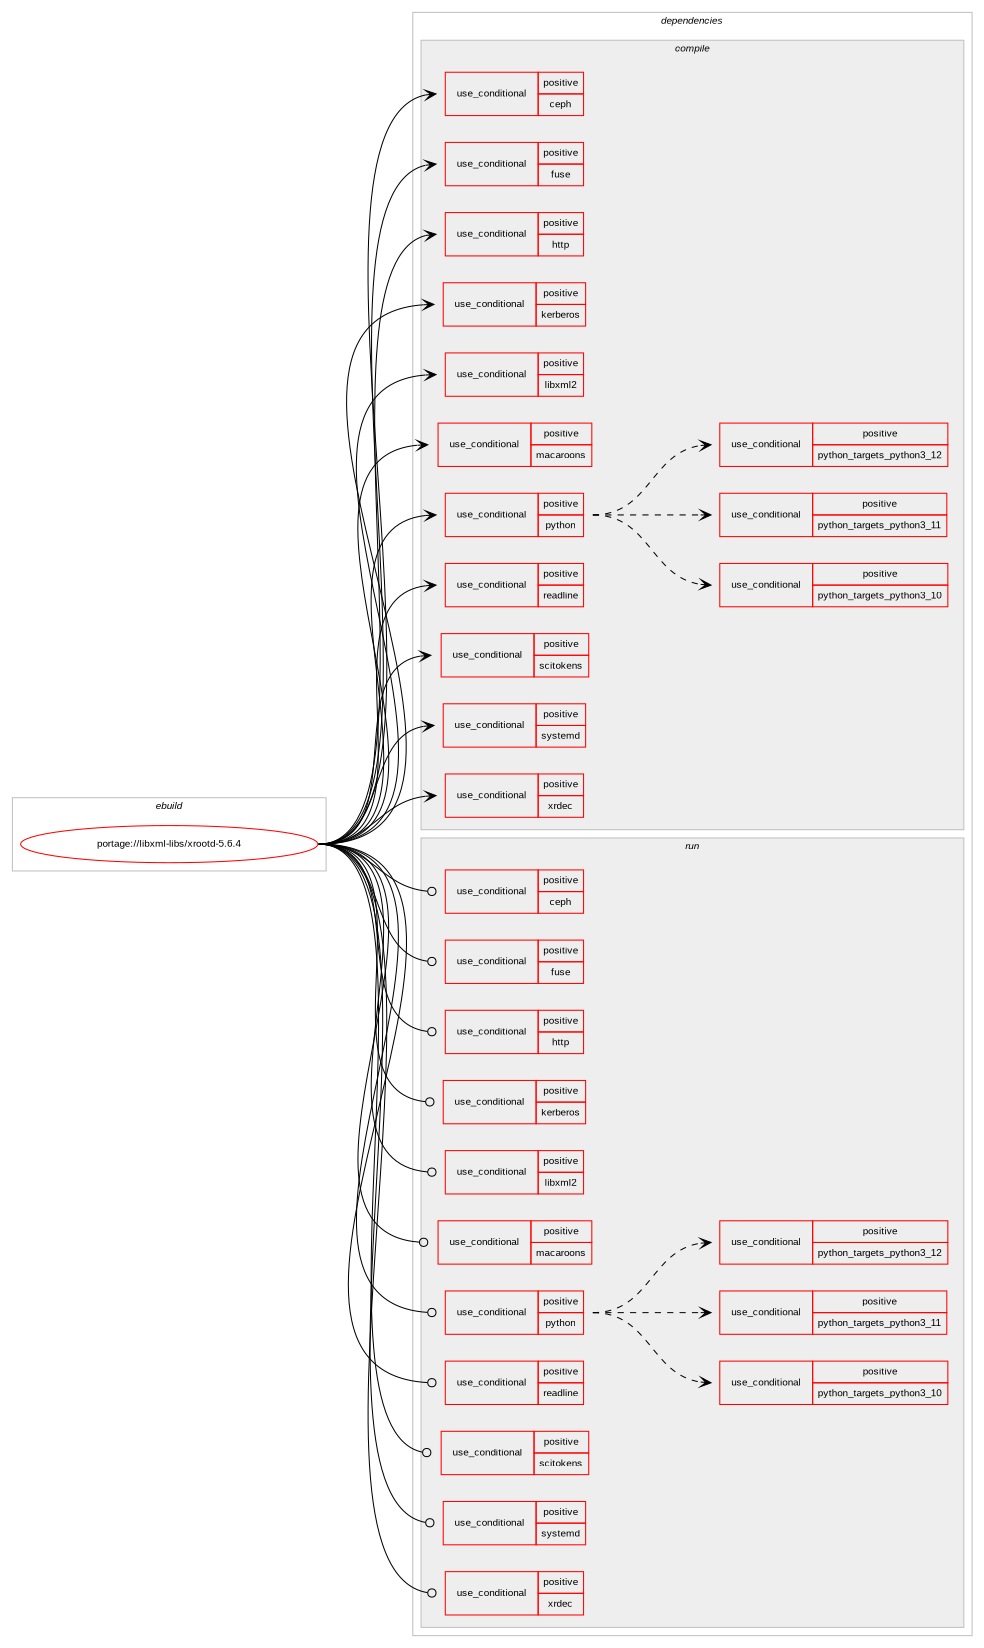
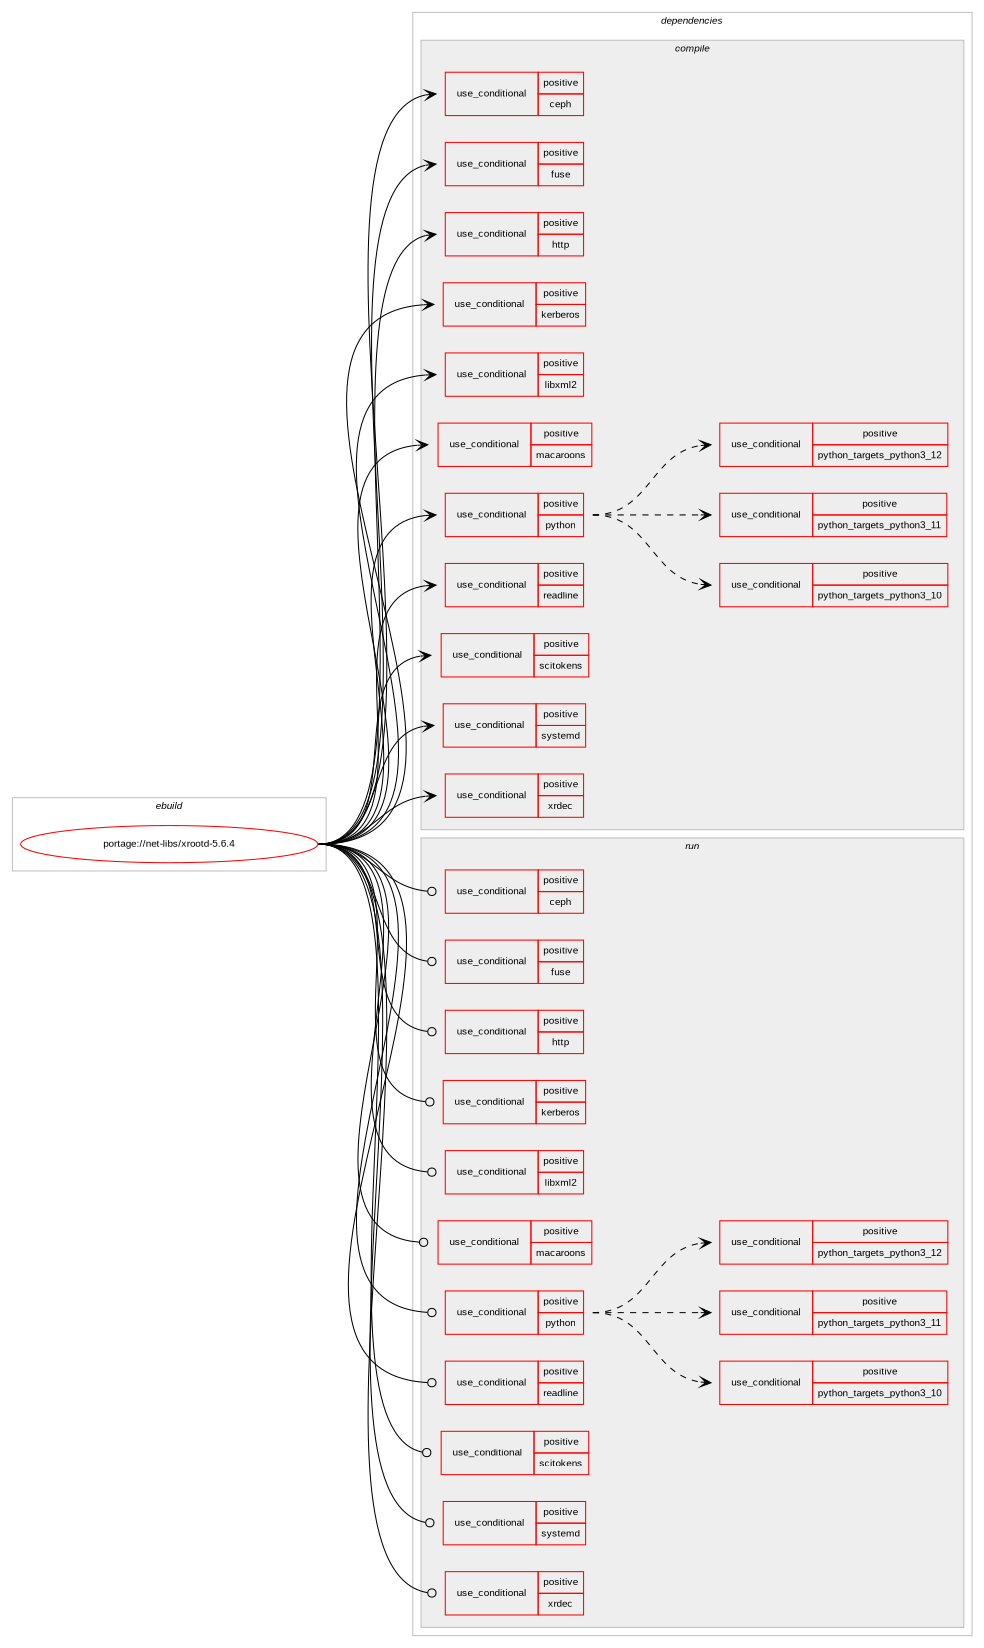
(169, 844) -> (169, 844)
